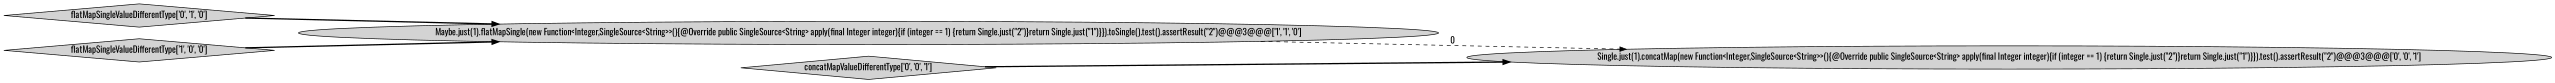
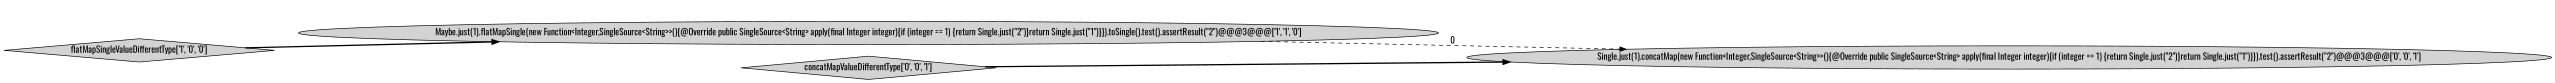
(139, 16) -> none
